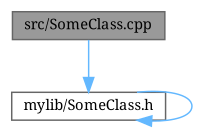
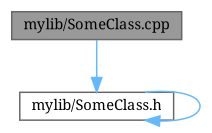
(89, 26) -> (97, 26)
